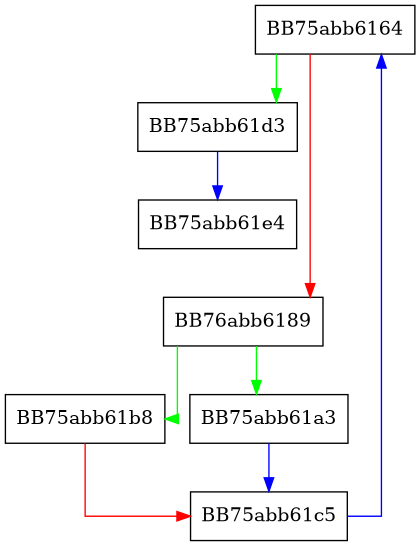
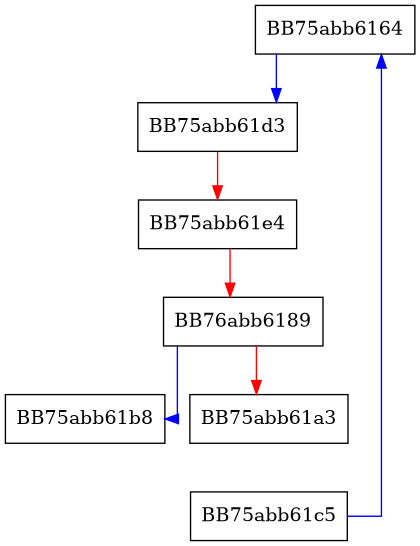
(276, 71) -> (276, 71)
(218, 169) -> (218, 169)
(310, 169) -> (230, 266)
(256, 363) -> (256, 363)
(177, 383) -> (177, 383)
(269, 461) -> none
(95, 516) -> none
